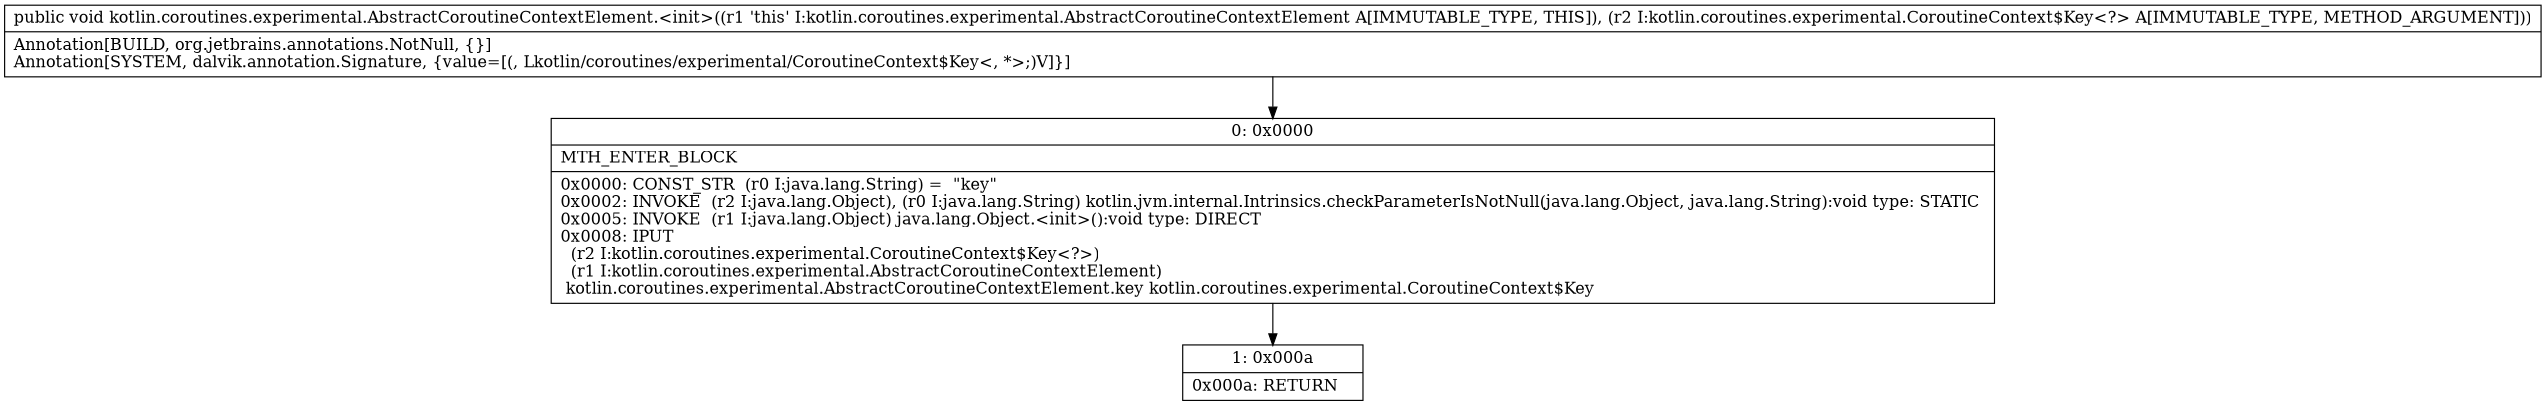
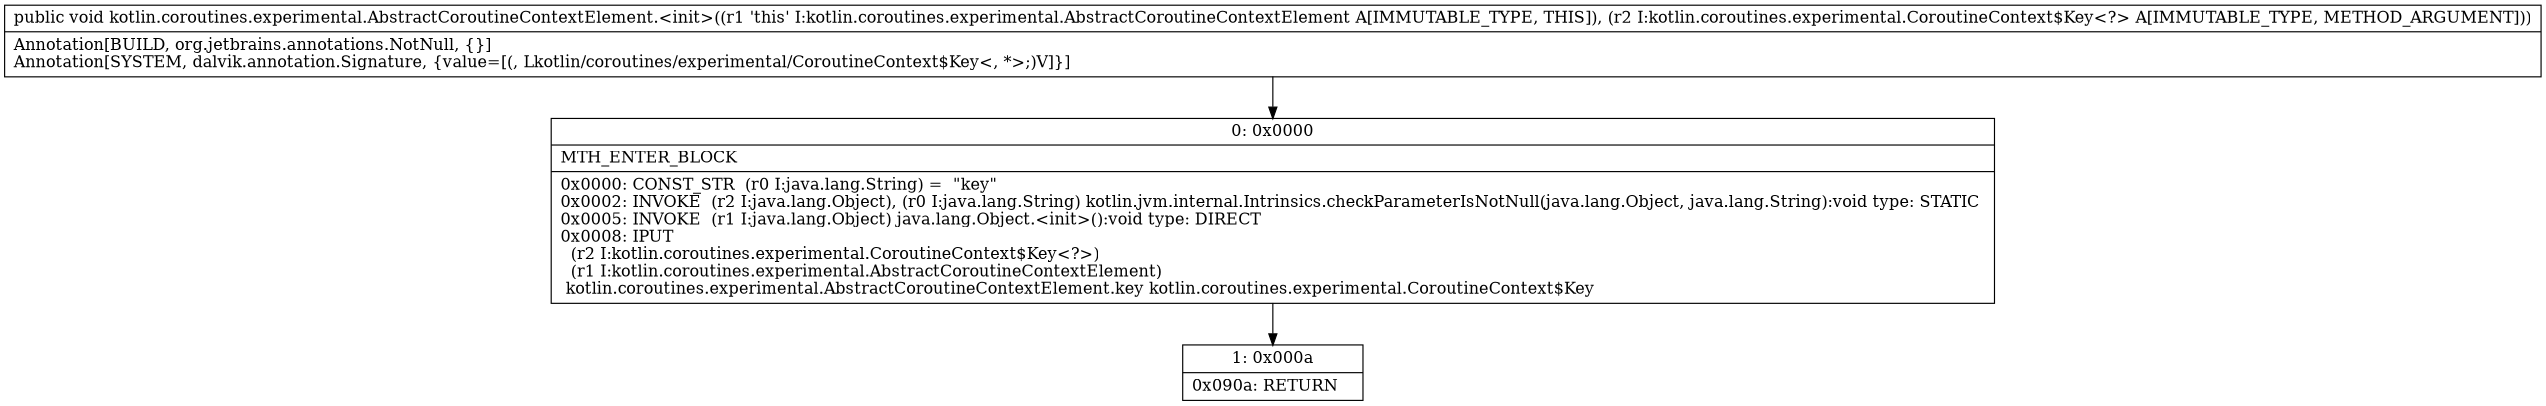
(1273, 386) -> (1273, 386)
